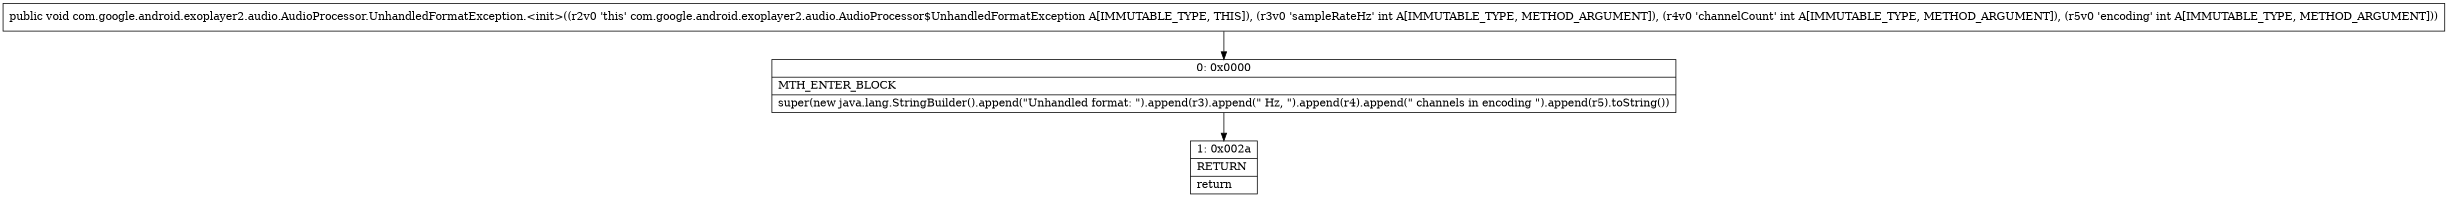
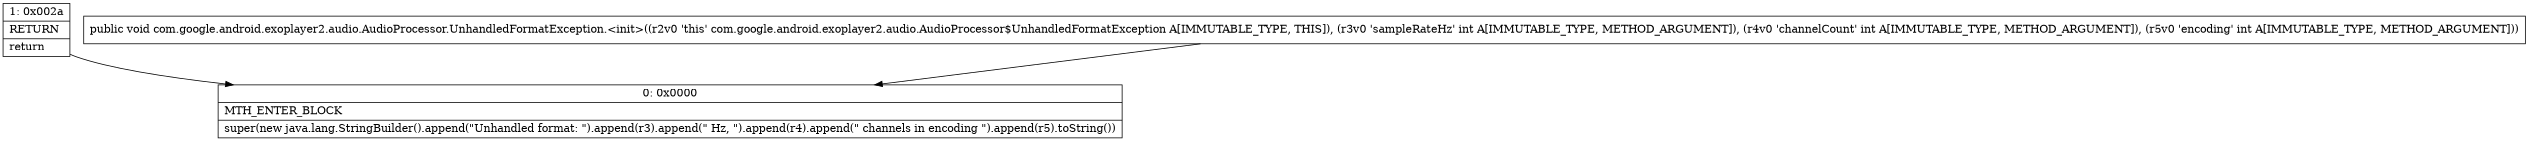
(1224, 123) -> (147, 73)
